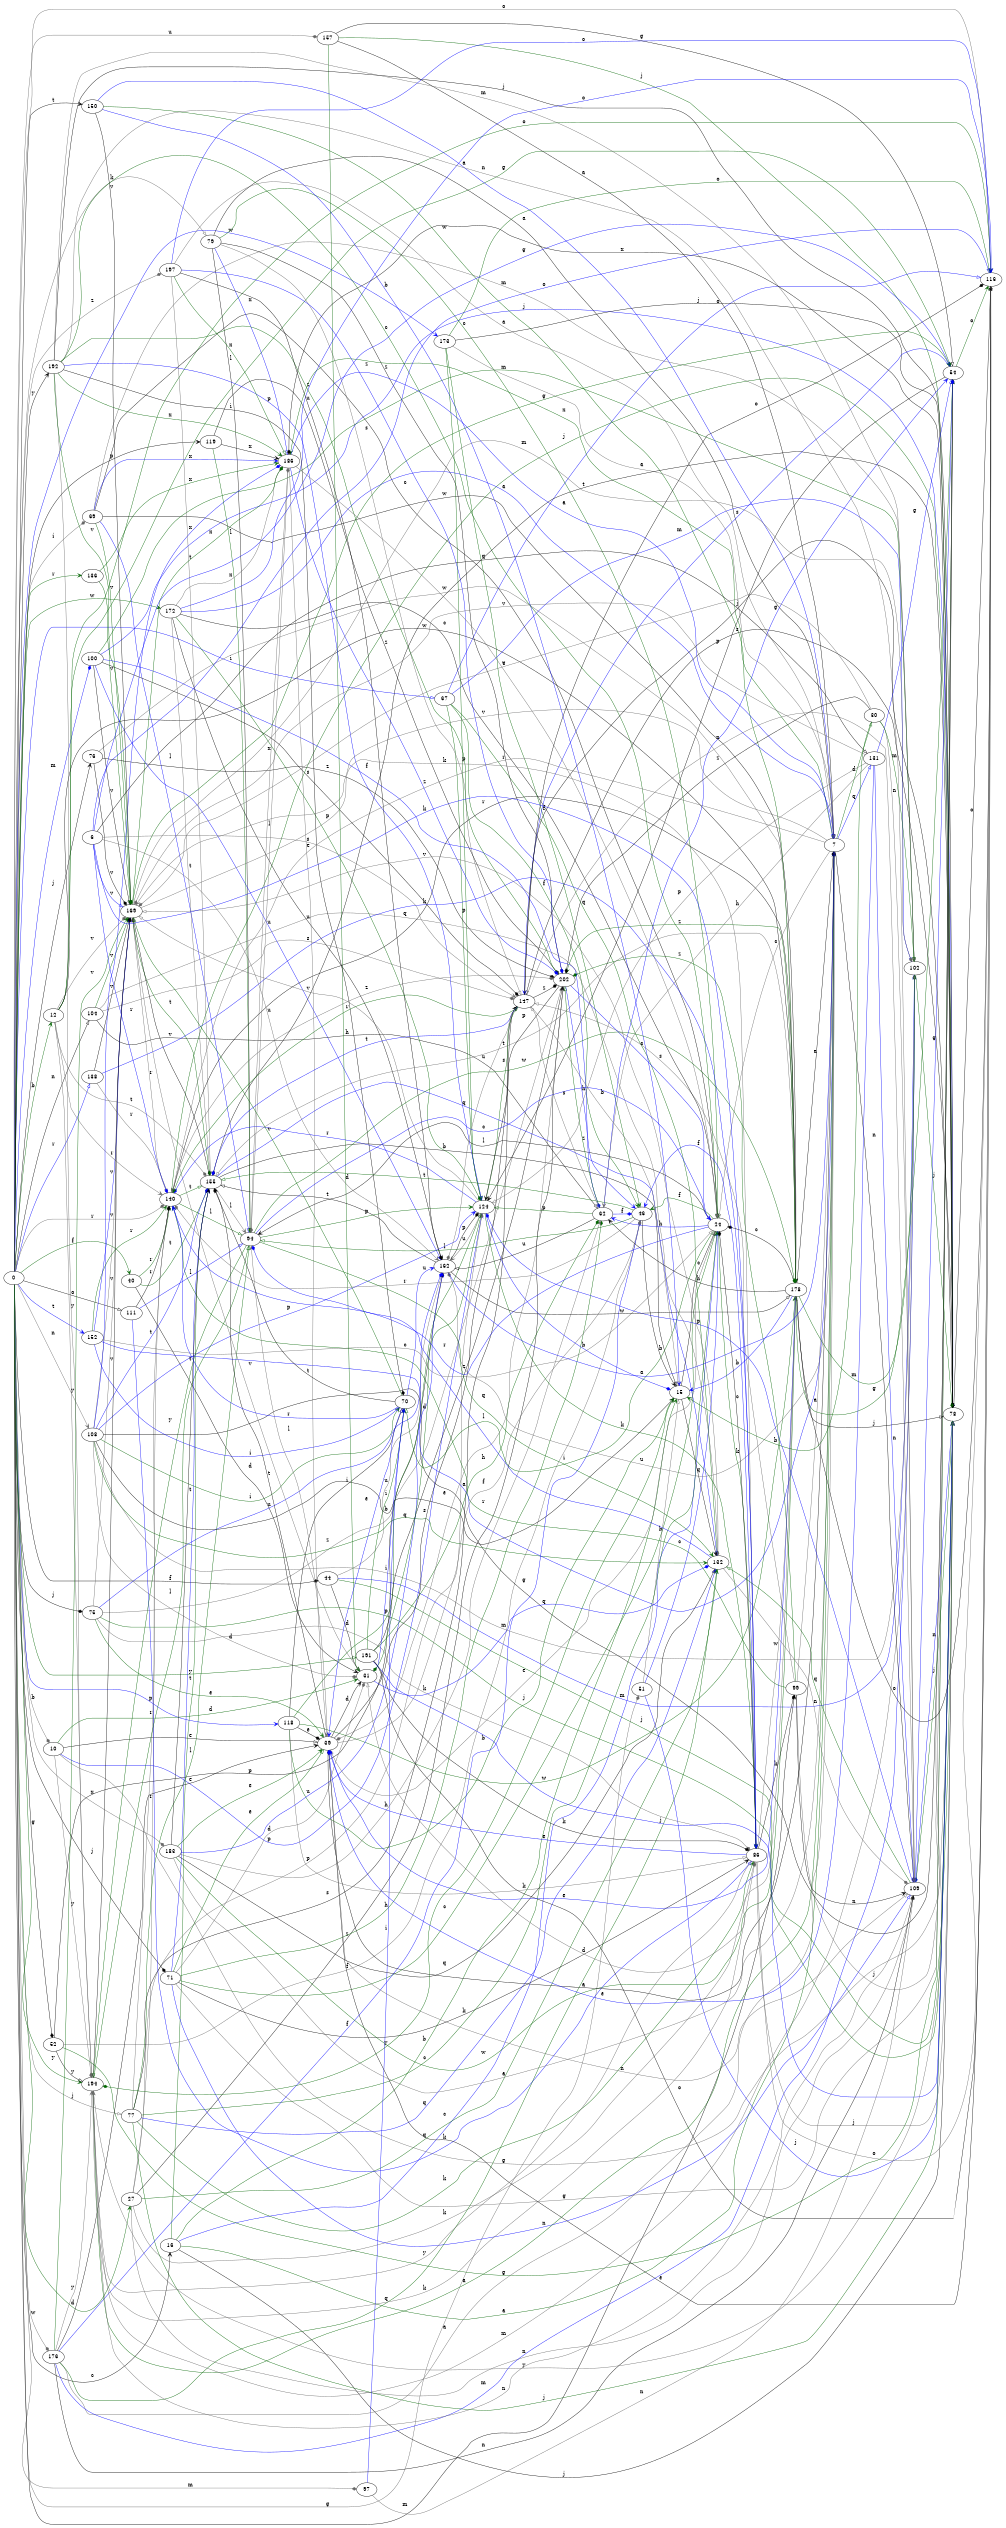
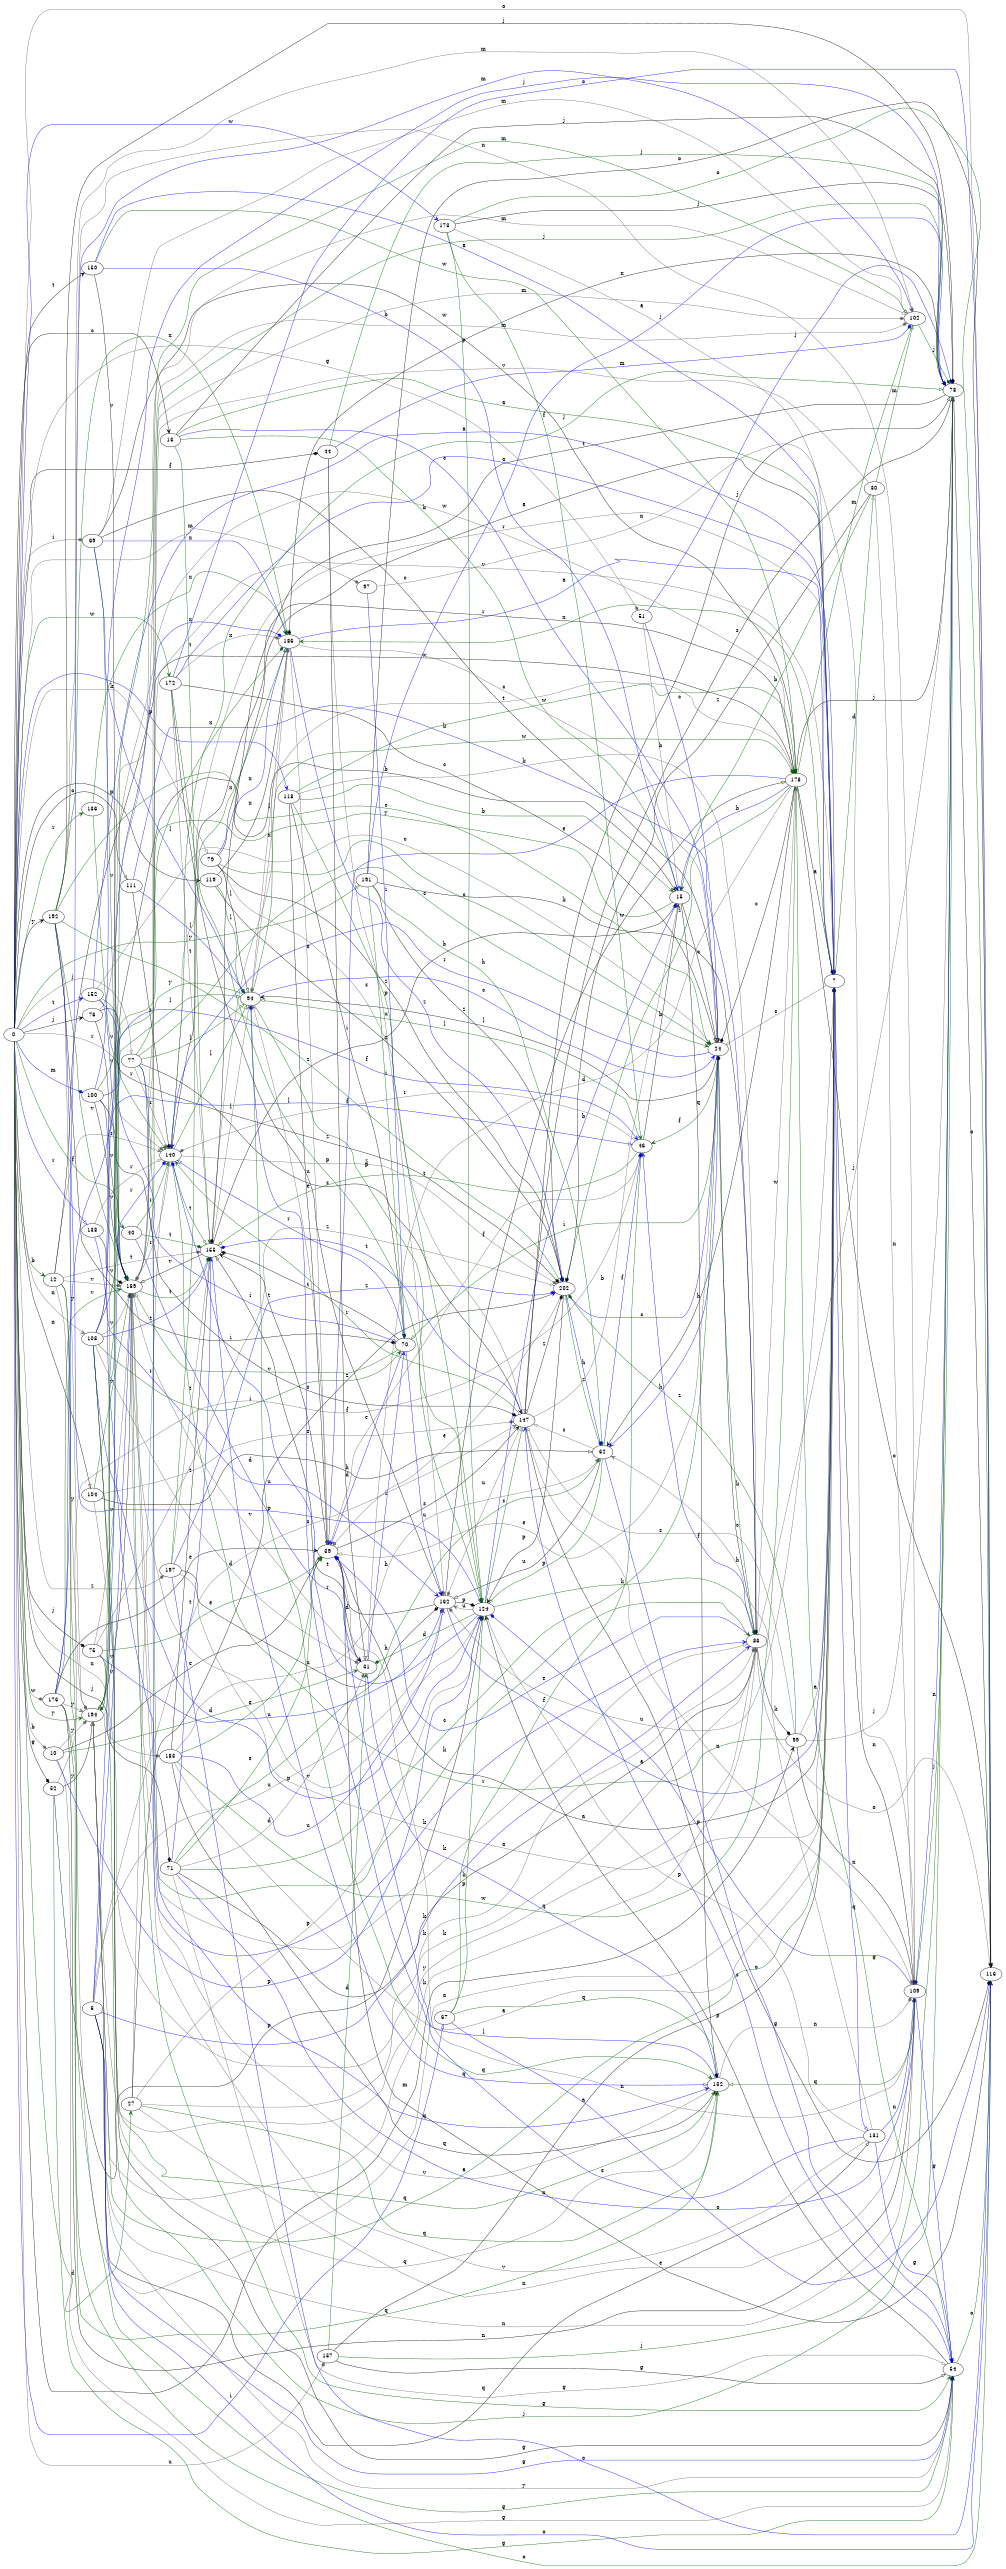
(853, 513) -> none
(251, 1481) -> (243, 1468)
(363, 1716) -> (221, 2085)
